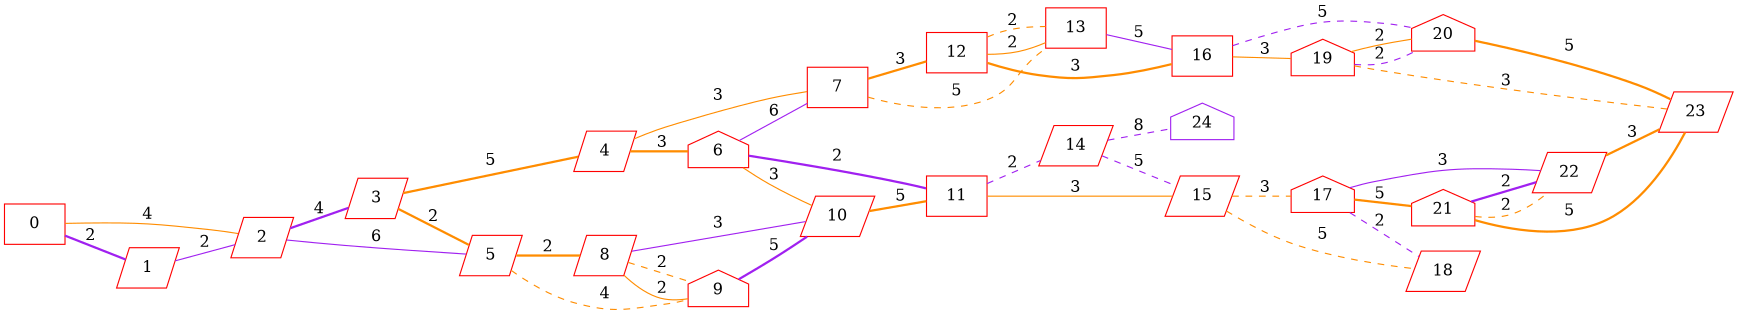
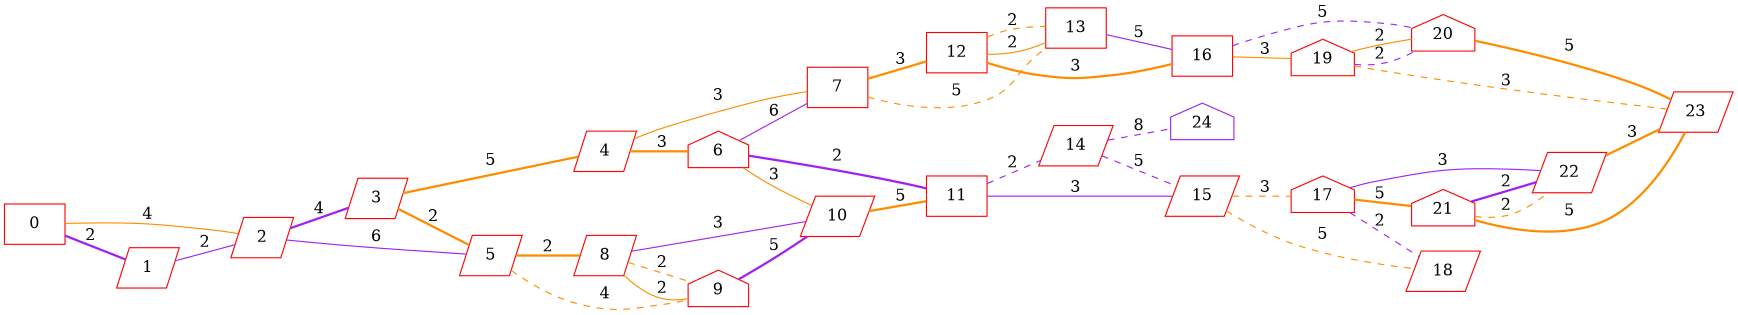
(1080, 196) -> (1080, 196)
